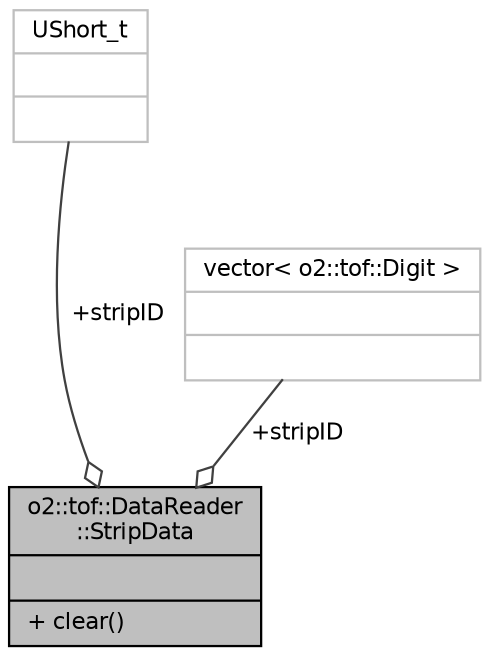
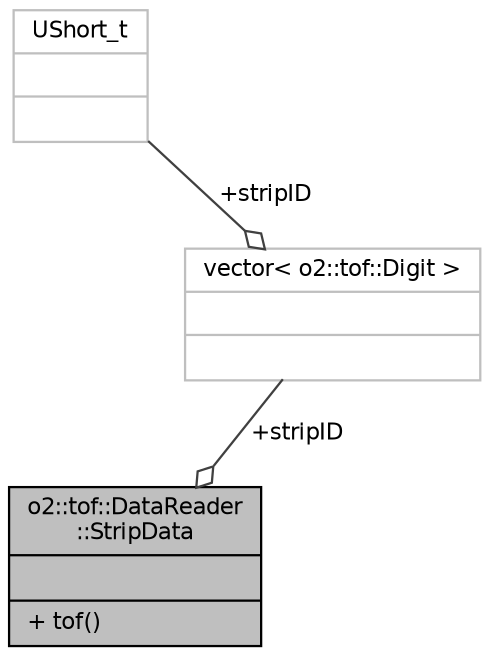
(57, 303) -> (196, 186)
(76, 622) -> (65, 622)
